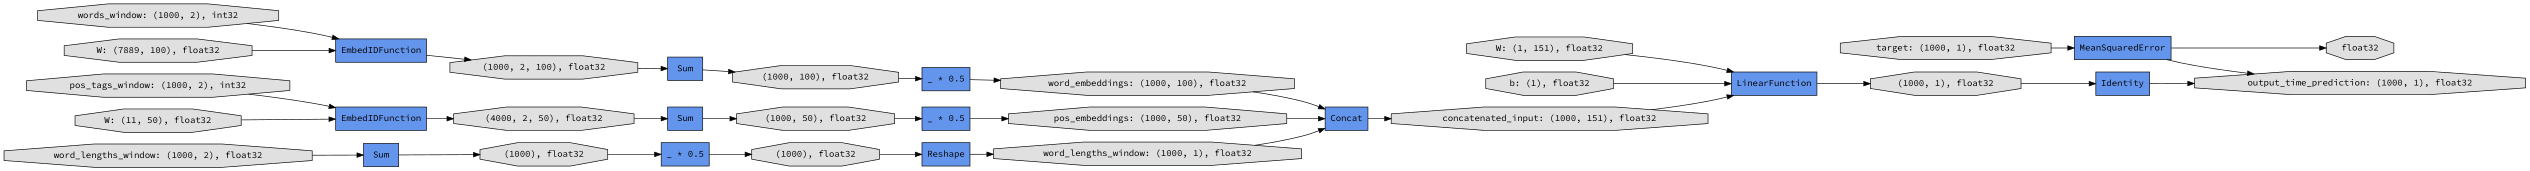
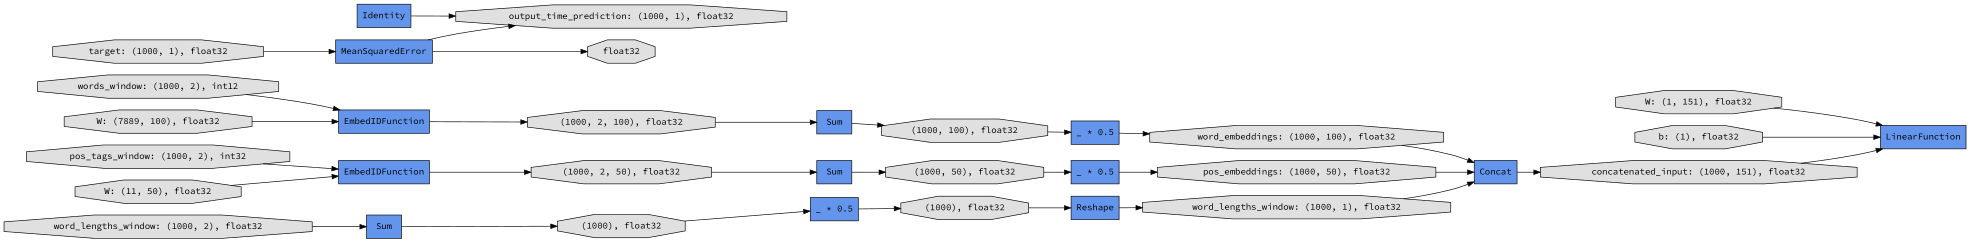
(158, 16) -> (158, 87)
(1946, 84) -> none
(544, 119) -> (621, 172)
